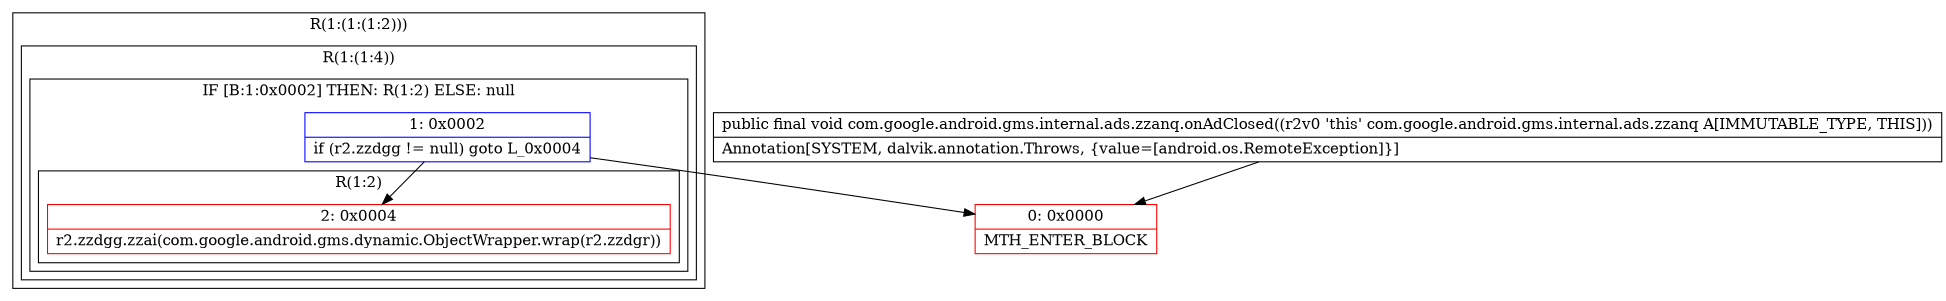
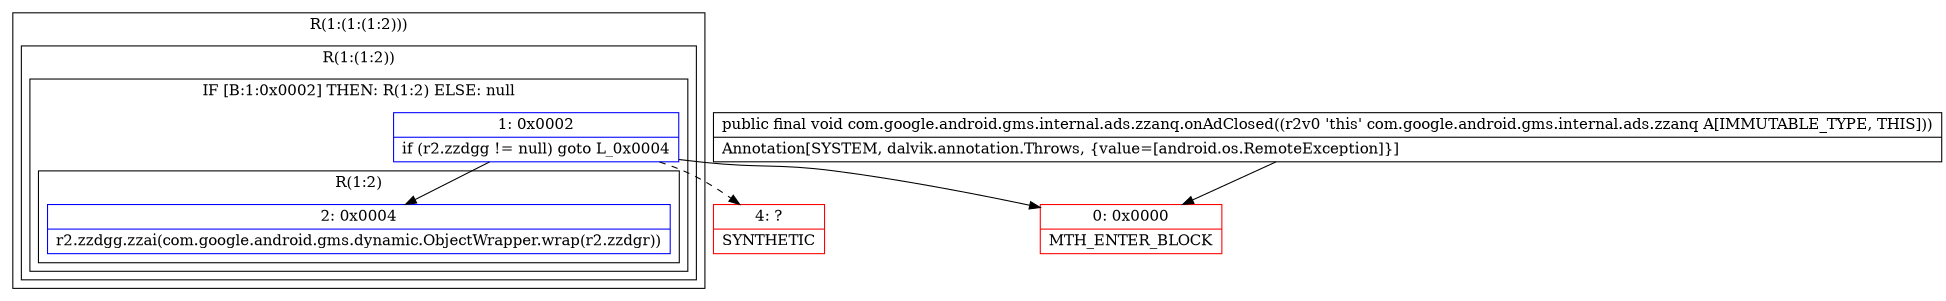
(359, 58) -> (359, 58)
(359, 229) -> (359, 229)
none -> (769, 229)
